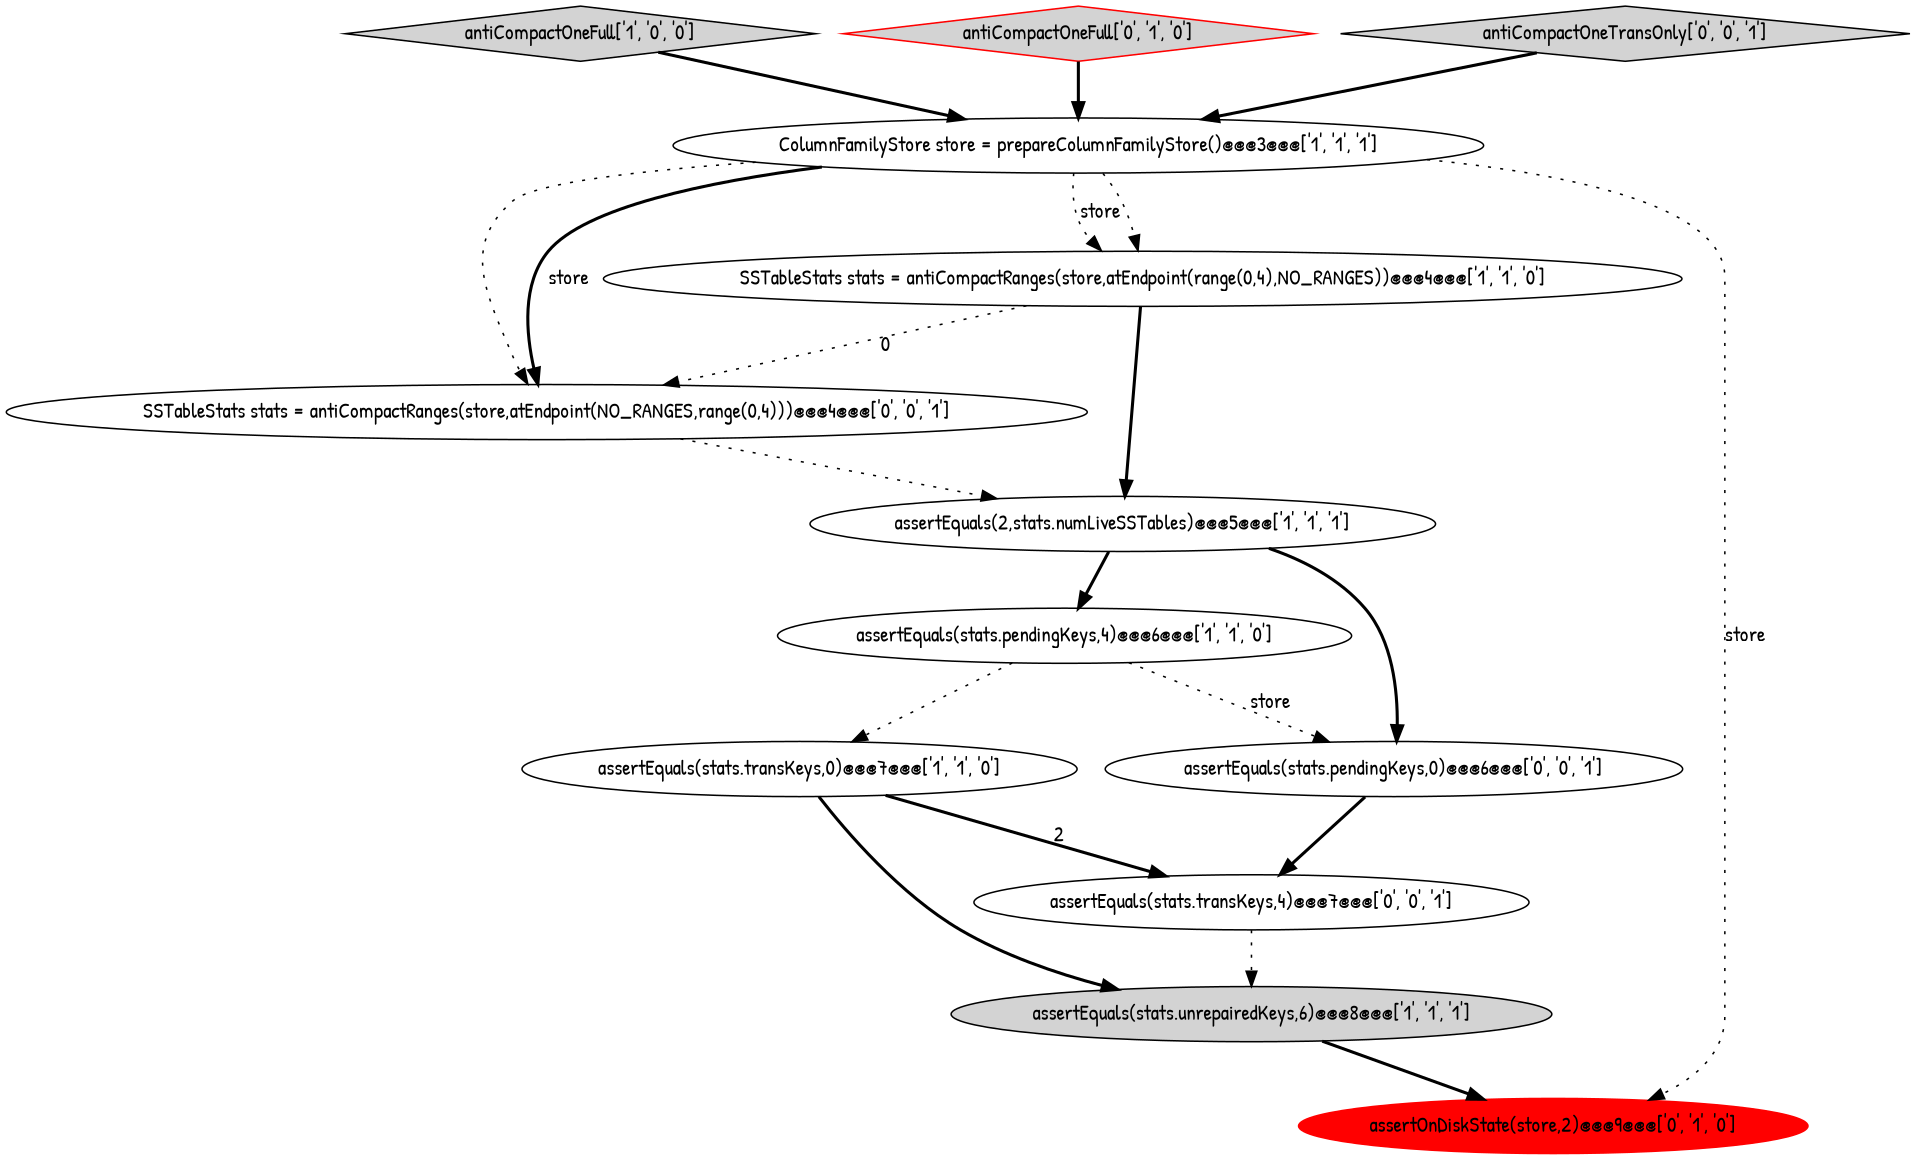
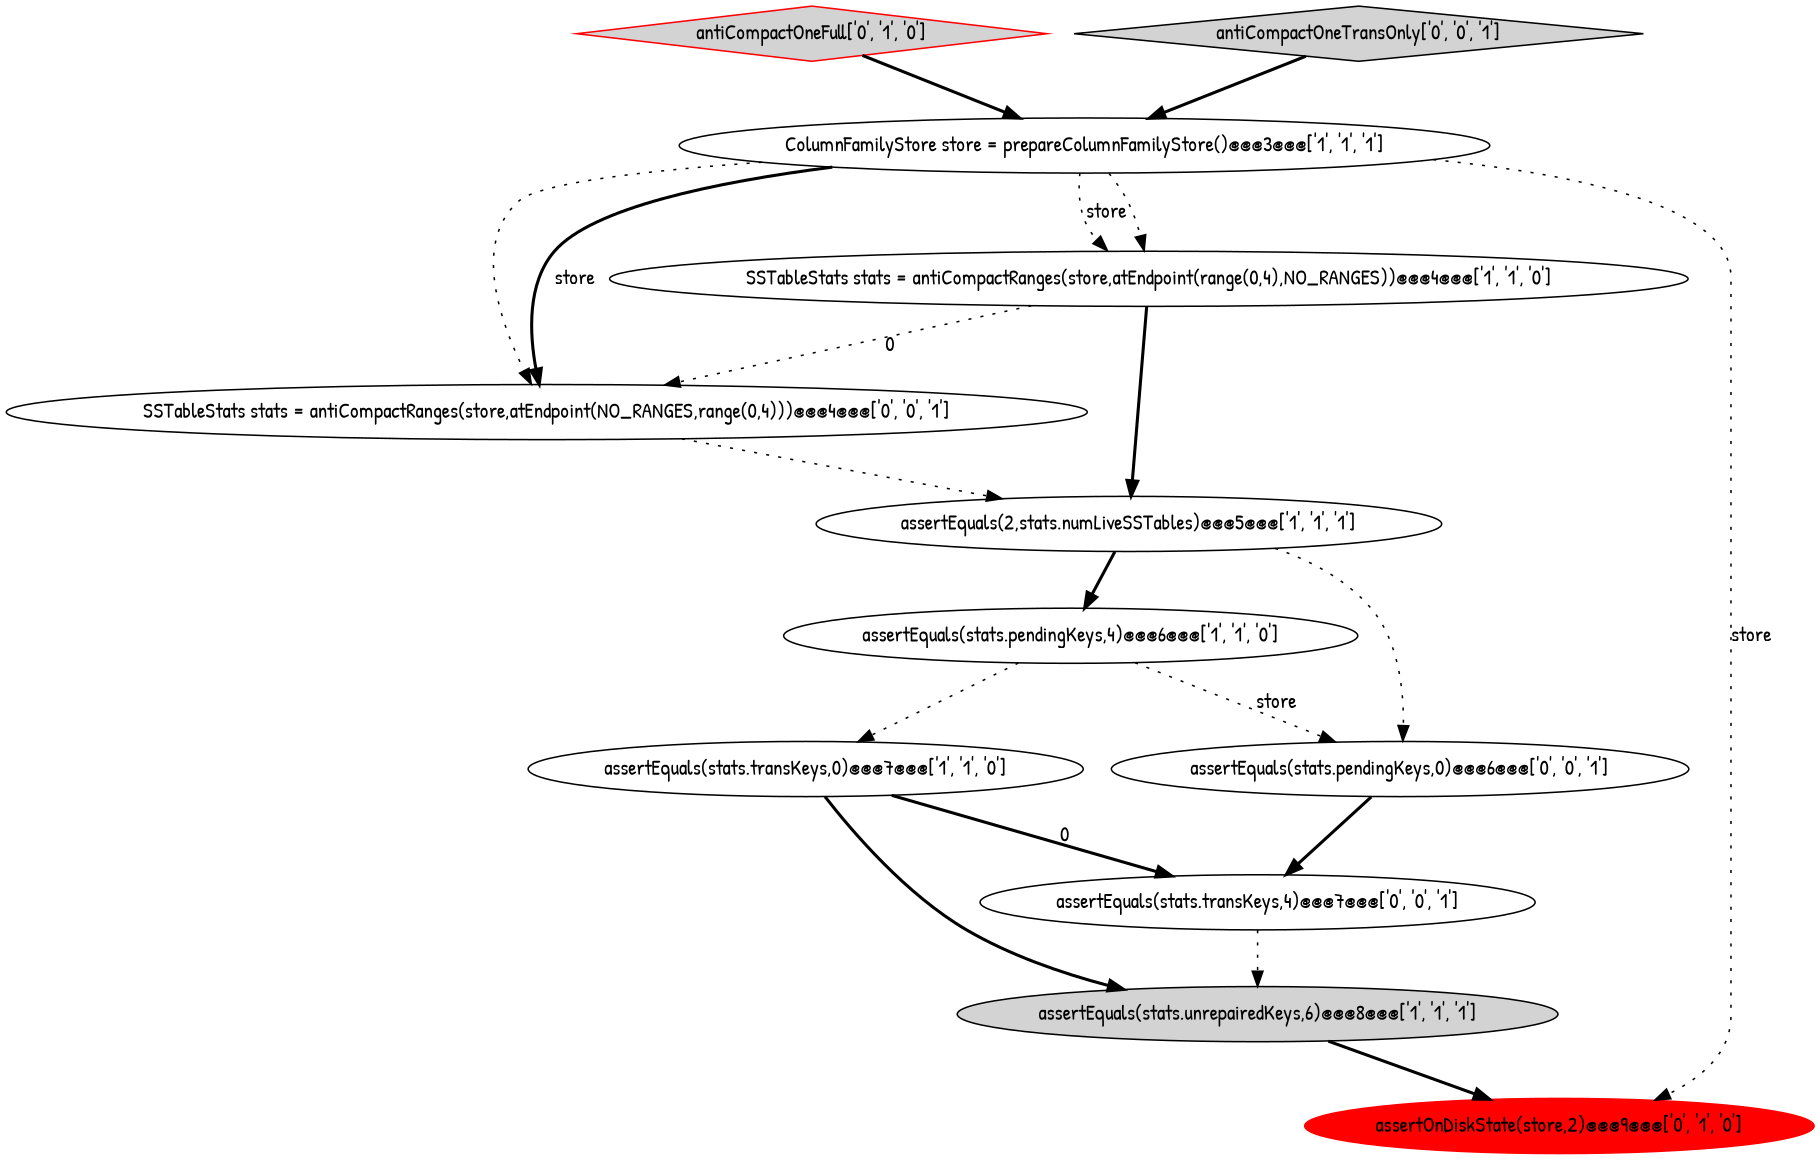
(580, 34) -> none
(1368, 612) -> (1374, 612)
(1059, 836) -> (1065, 836)
